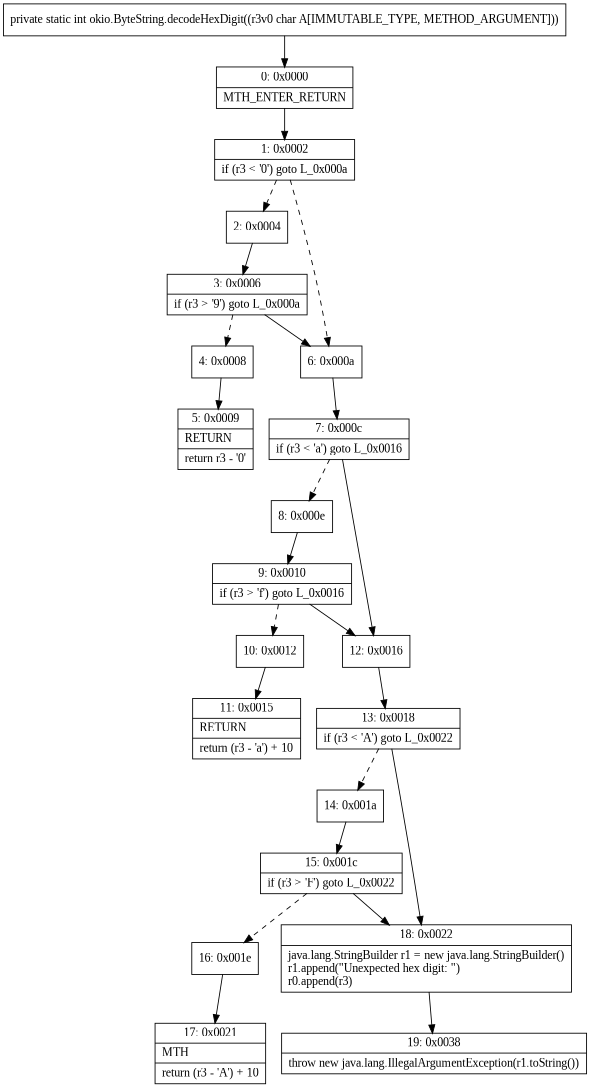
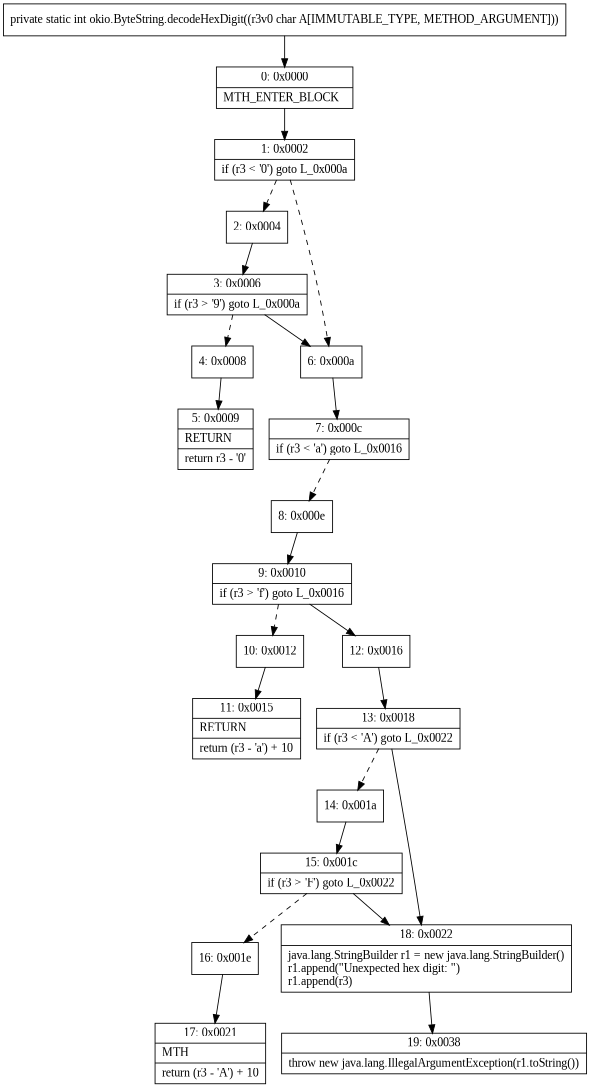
(285, 98) -> (281, 98)
(357, 543) -> none
(321, 981) -> (321, 981)
